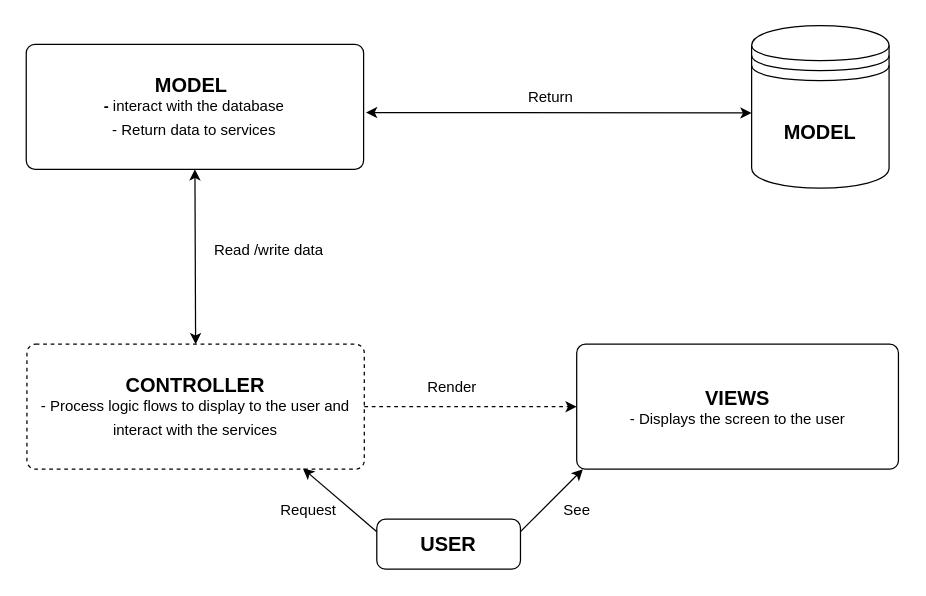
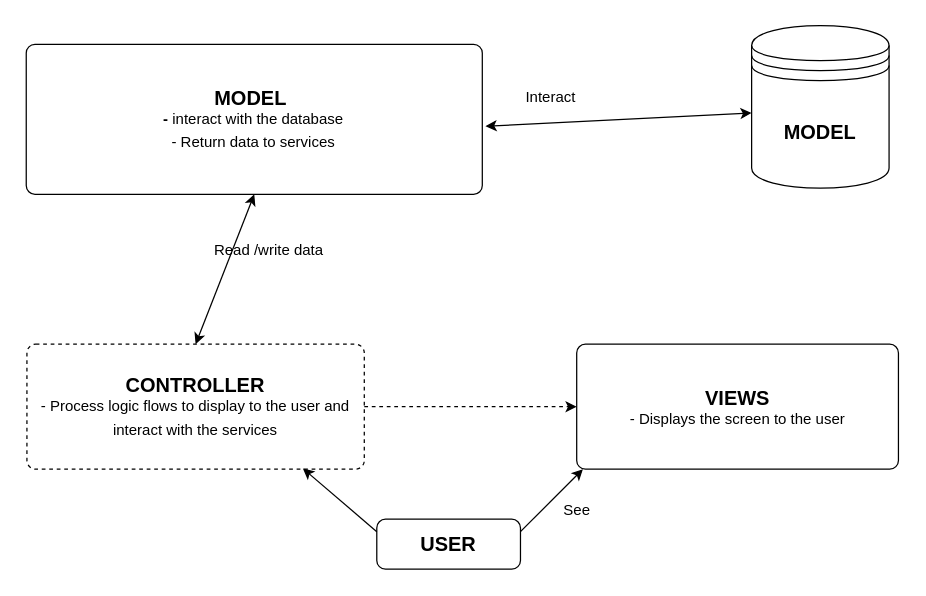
(551, 98) -> (551, 98)
(195, 107) -> (254, 119)
(452, 388) -> none
(308, 511) -> none
